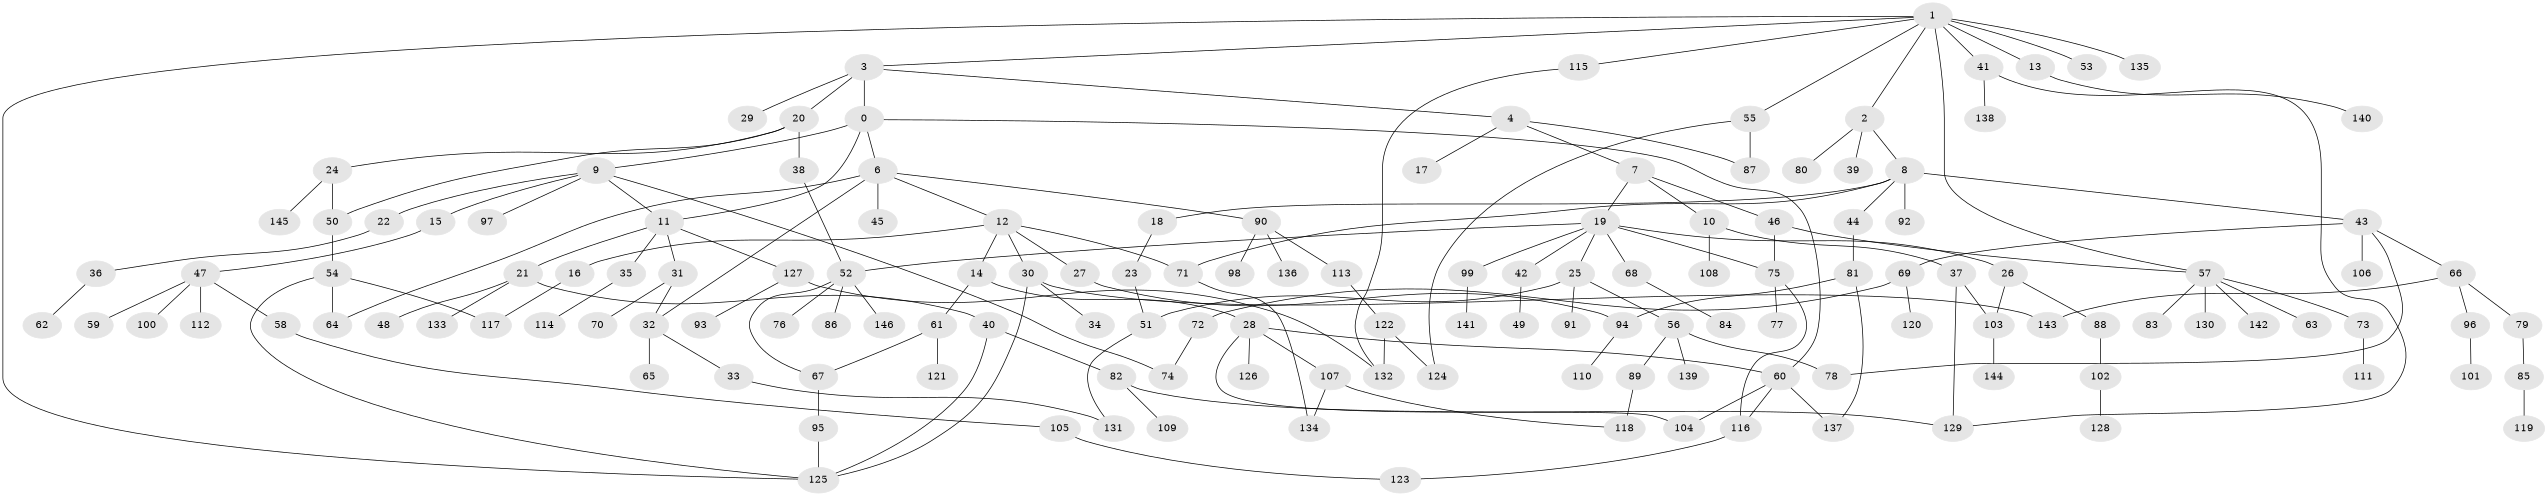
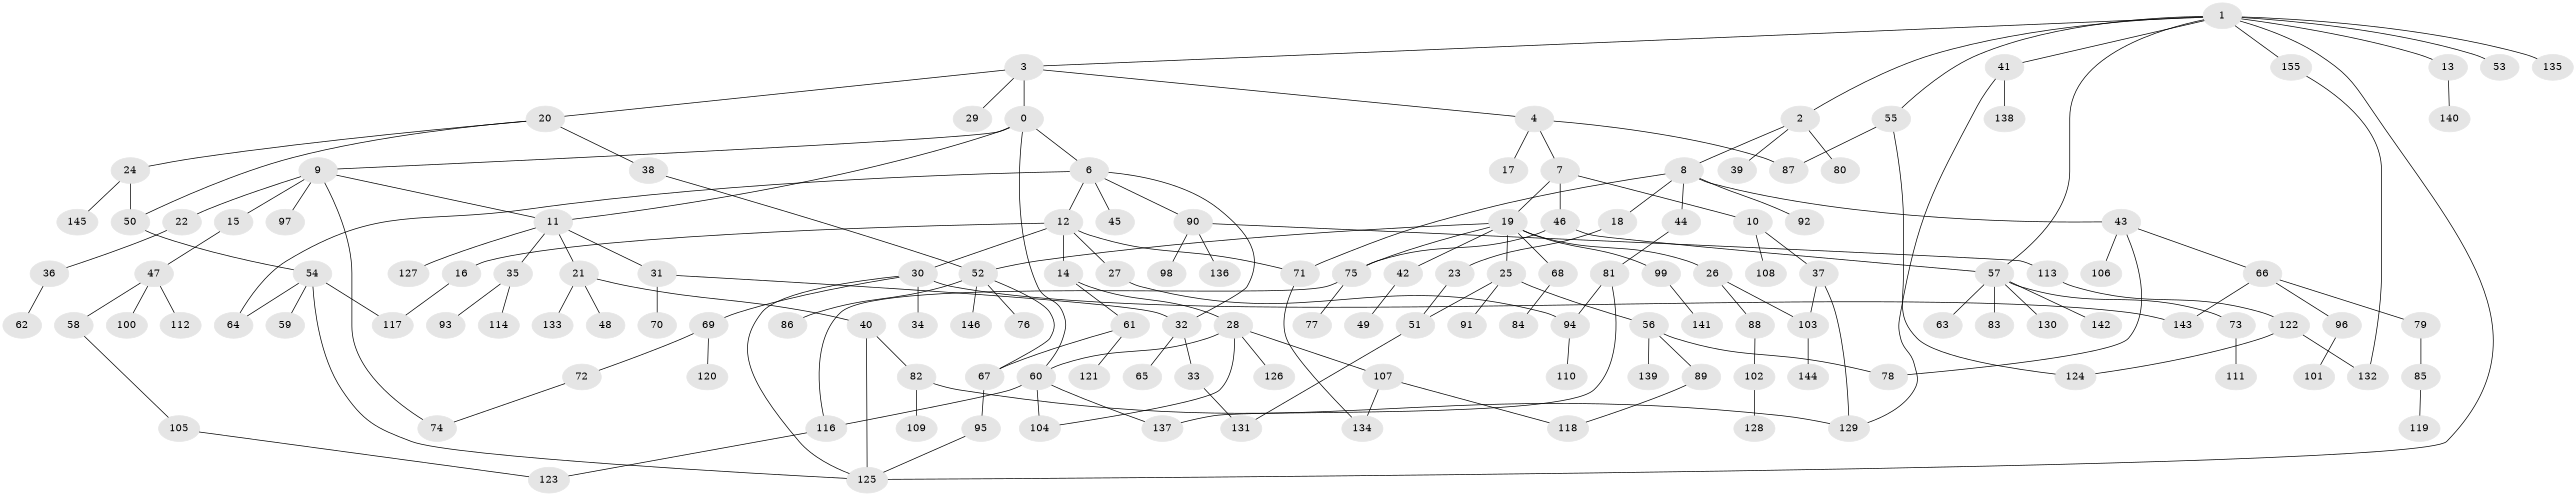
(1579, 67) -> (2291, 67)
(2130, 236) -> (811, 294)
(1068, 294) -> none
(756, 295) -> (479, 300)
(147, 300) -> (299, 300)
